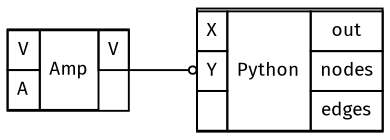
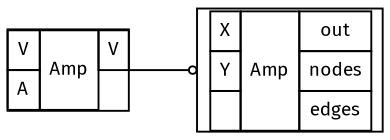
(269, 70) -> (270, 70)
